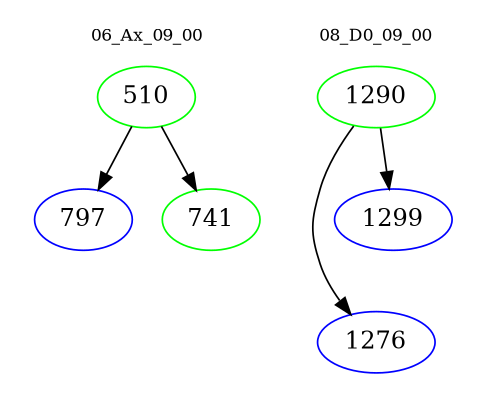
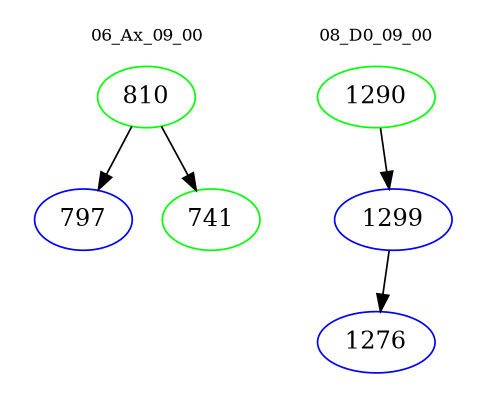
(146, 97) -> (146, 97)
(315, 212) -> (386, 273)
